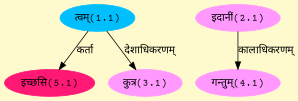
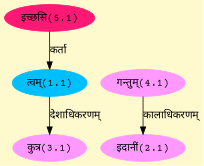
(76, 47) -> (50, 47)
(238, 47) -> (143, 112)
